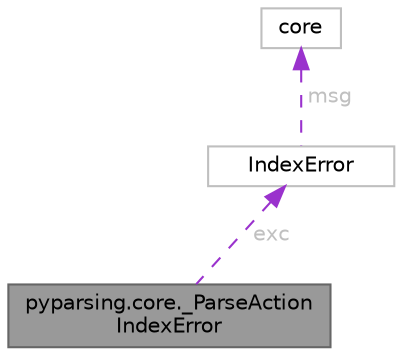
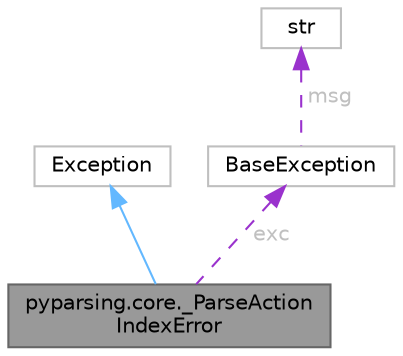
(301, 28) -> (301, 28)
none -> (102, 166)
(301, 166) -> (301, 166)
